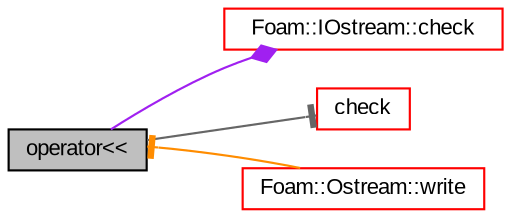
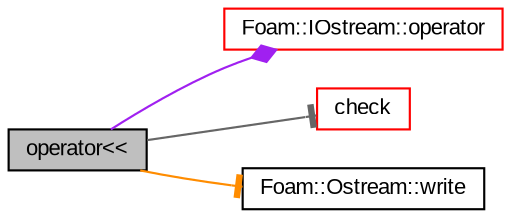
(363, 29) -> (363, 29)
(230, 156) -> (186, 179)
(363, 189) -> (363, 189)
